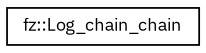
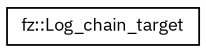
(103, 26) -> (103, 26)
